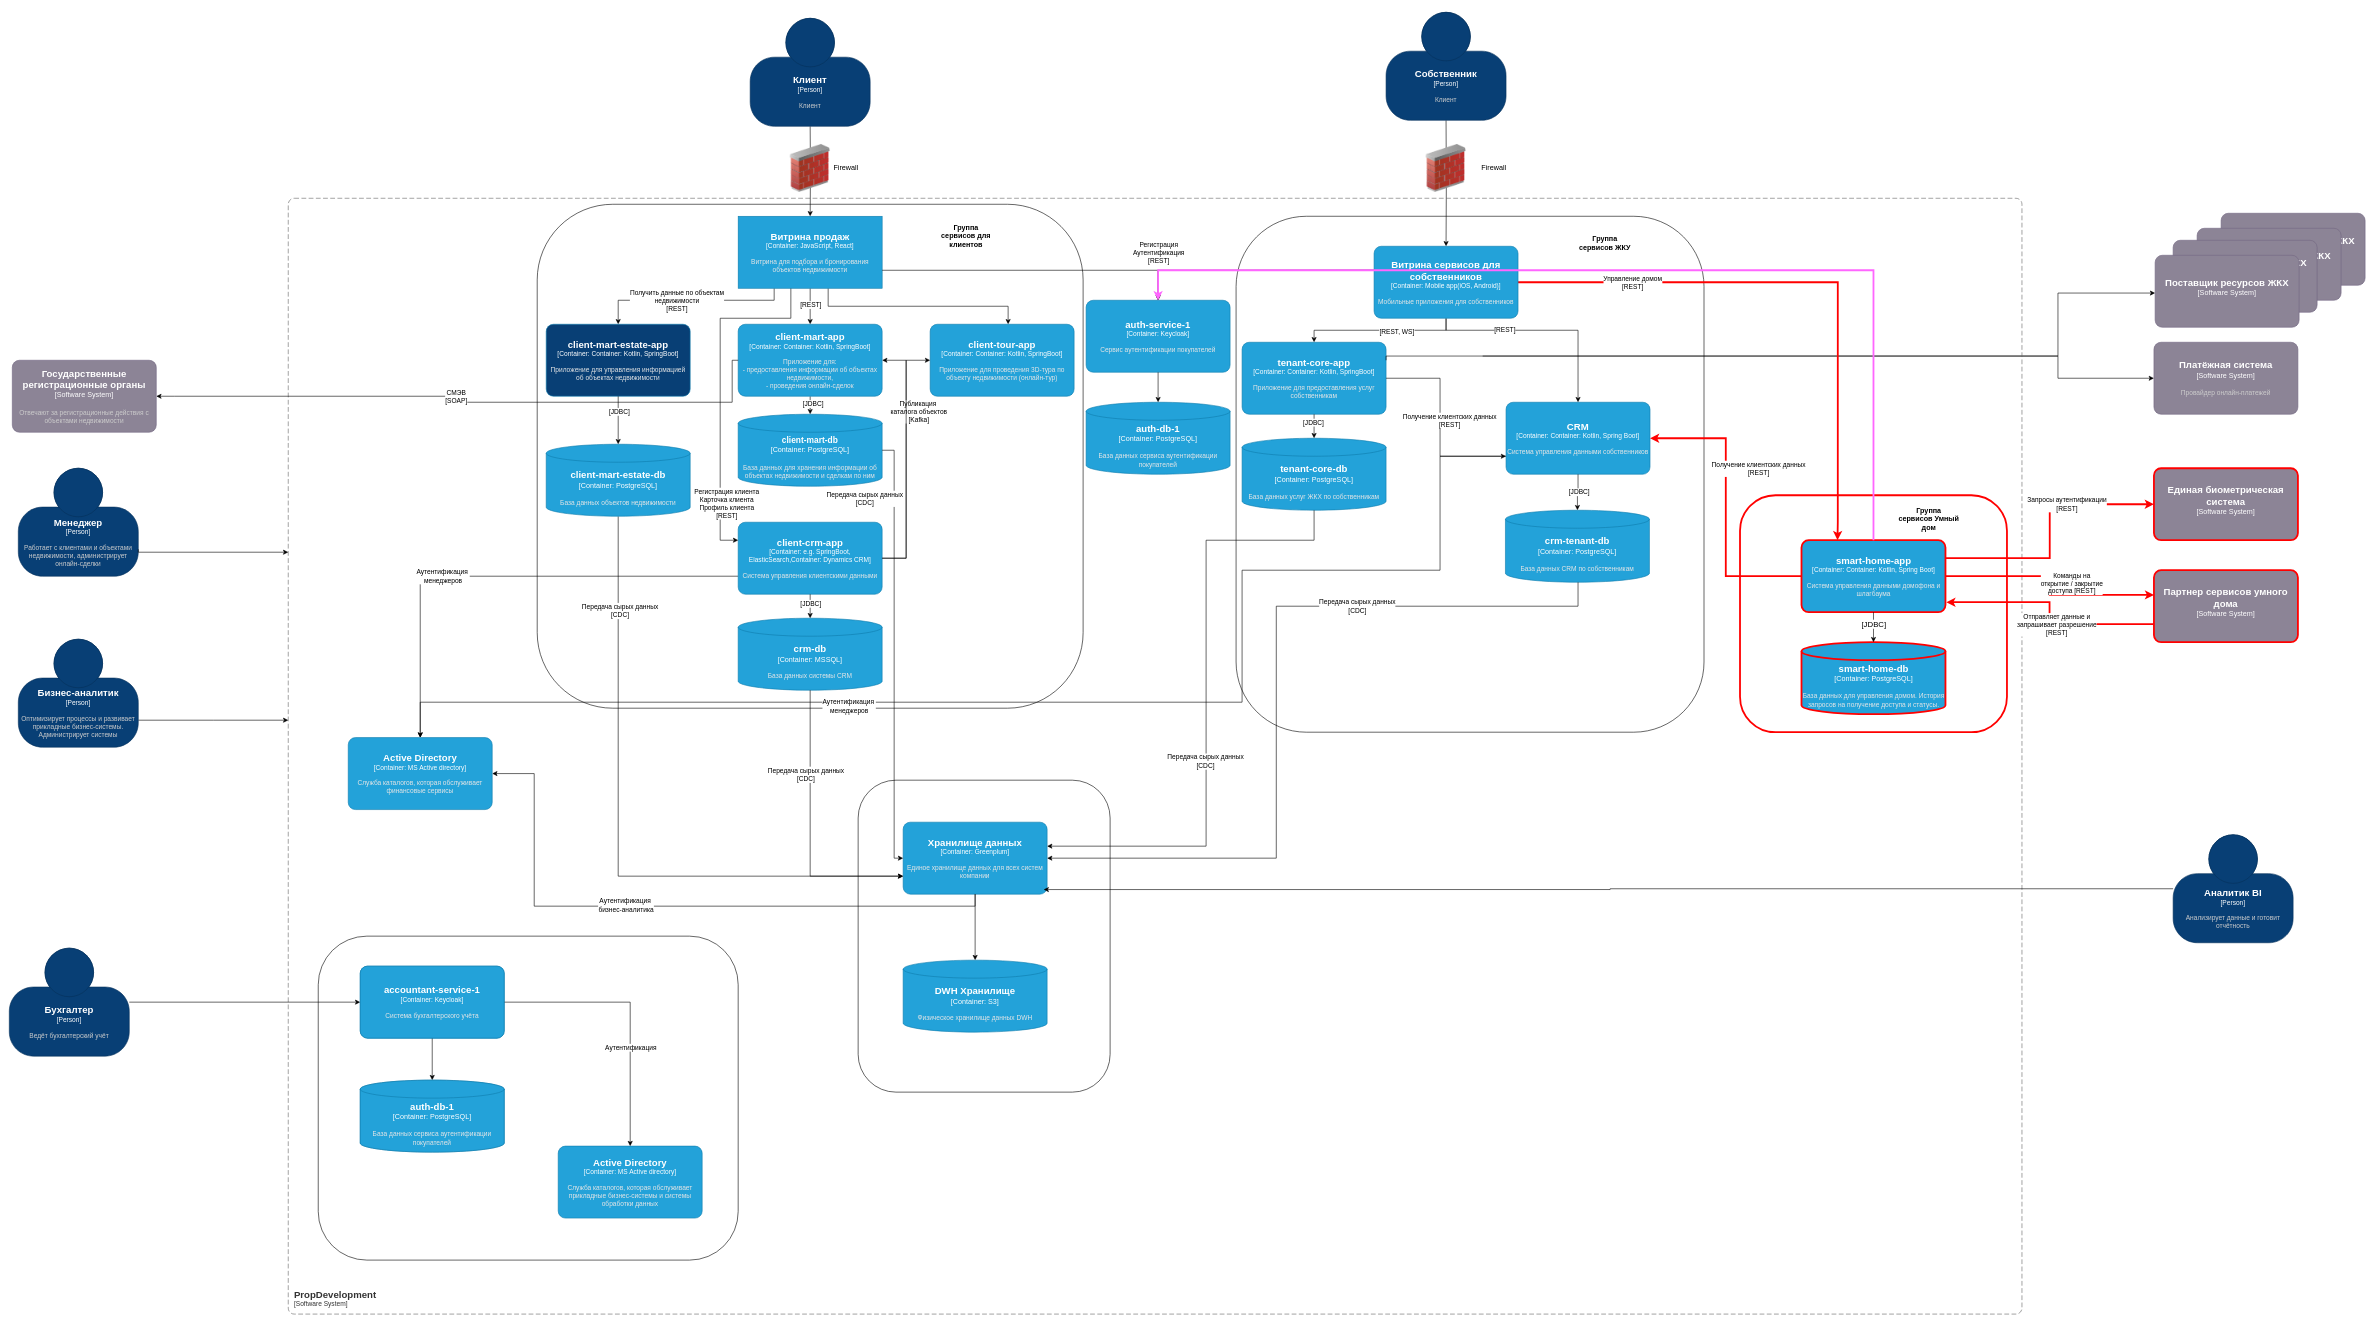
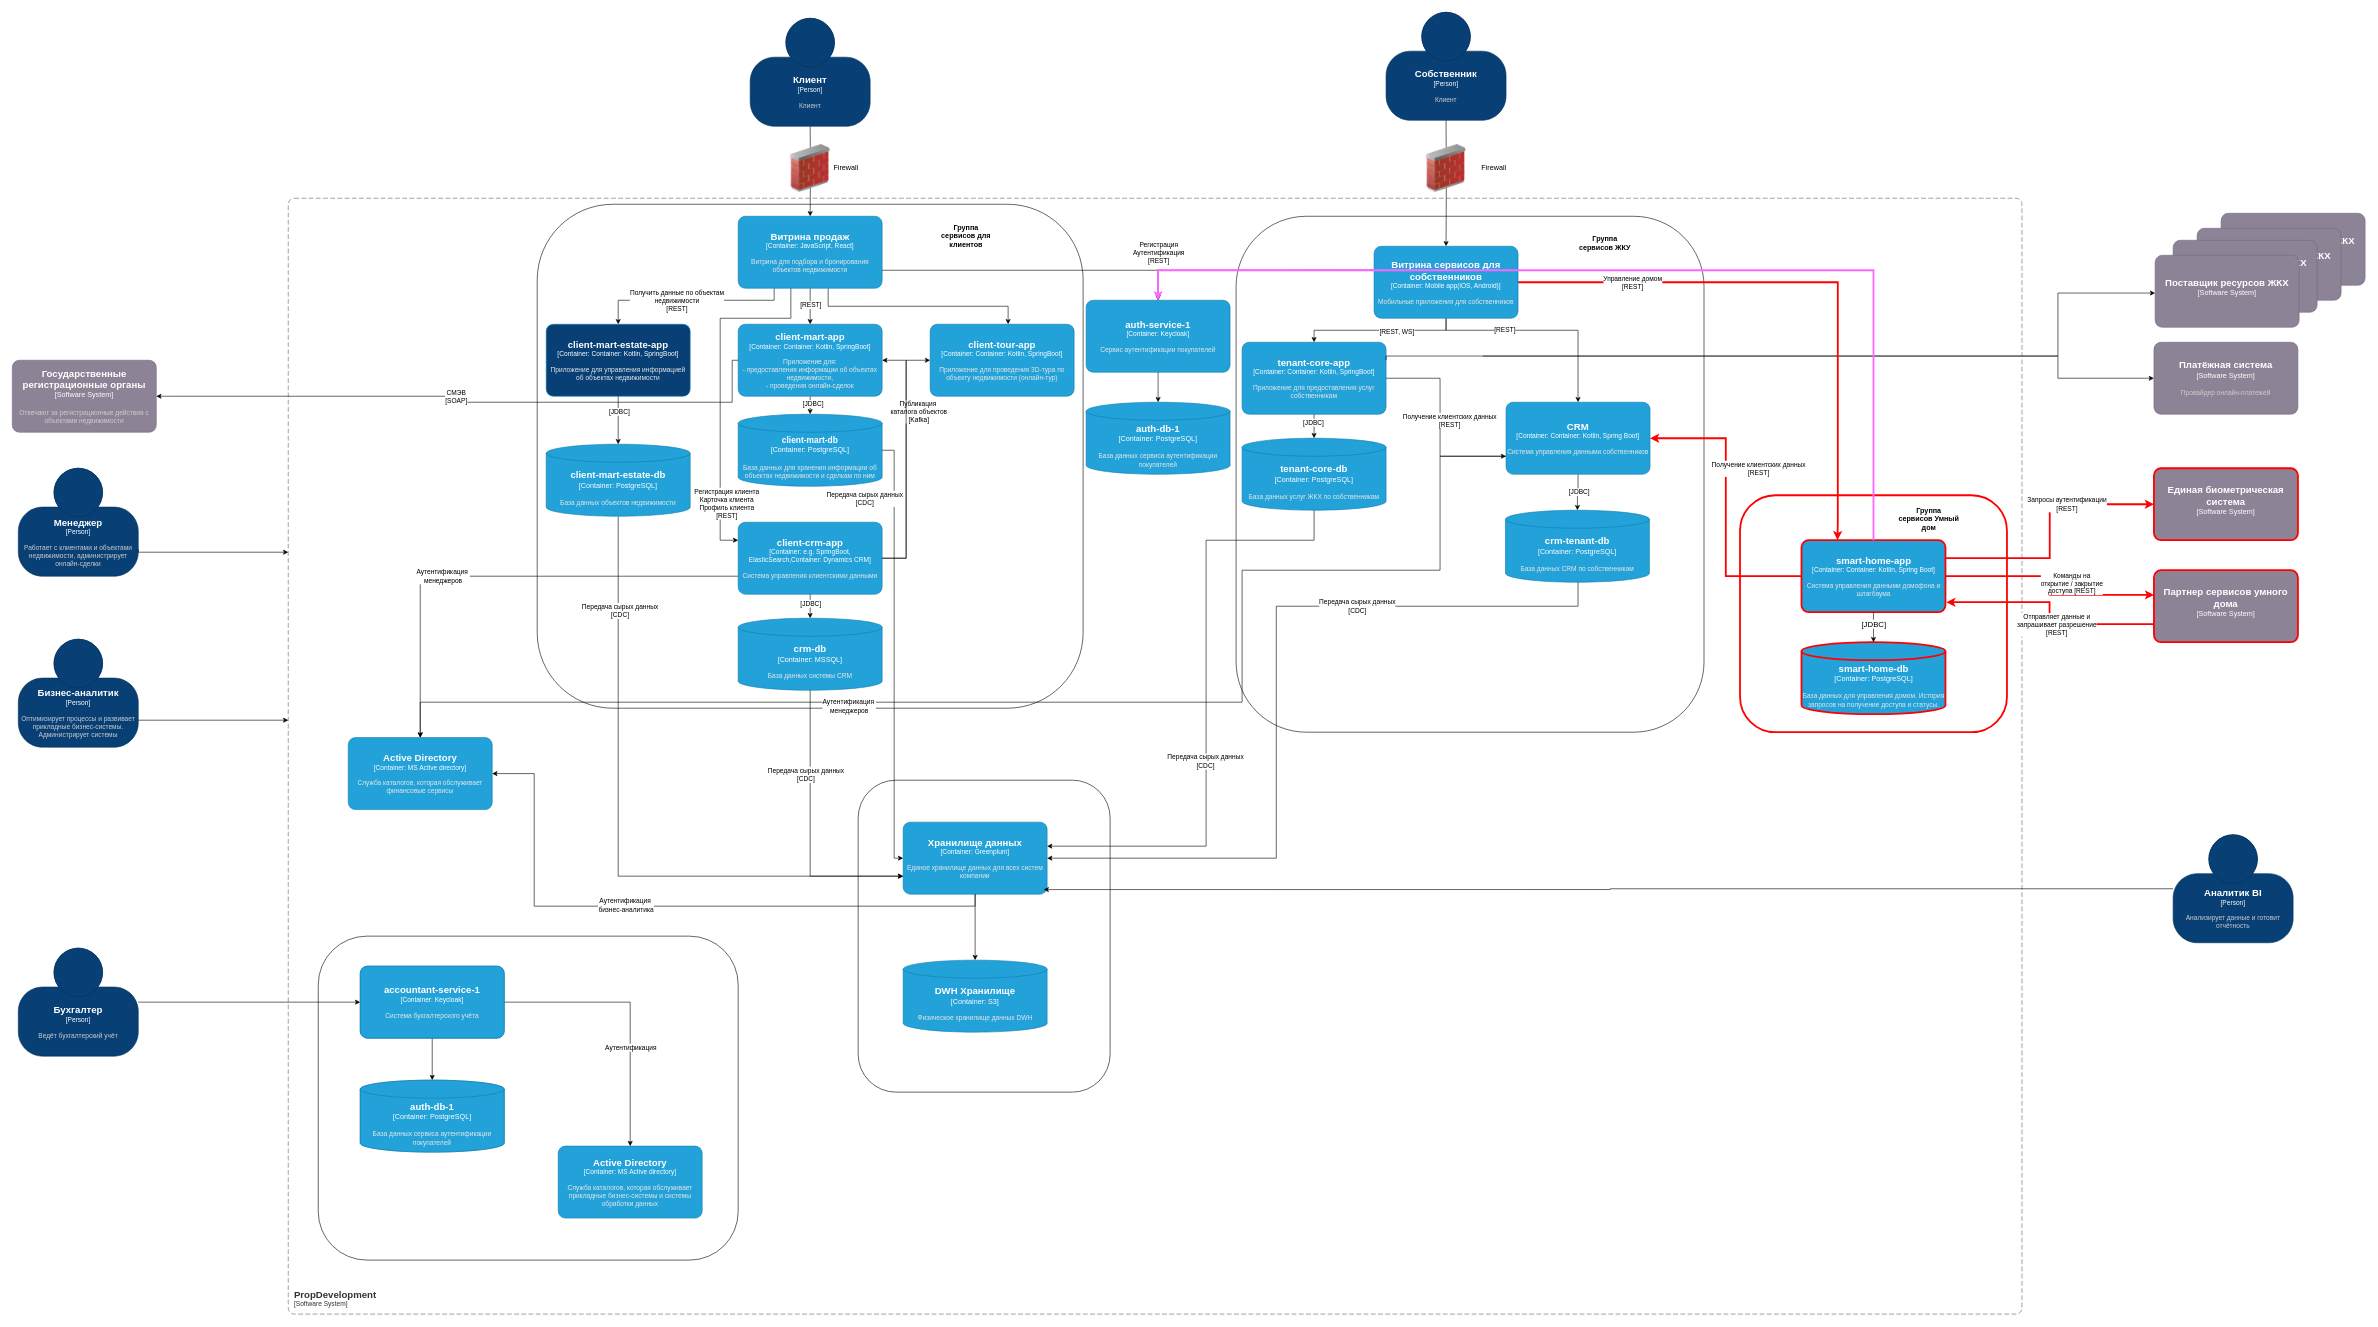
(810, 252) -> (810, 252)
(69, 1002) -> (78, 1002)
